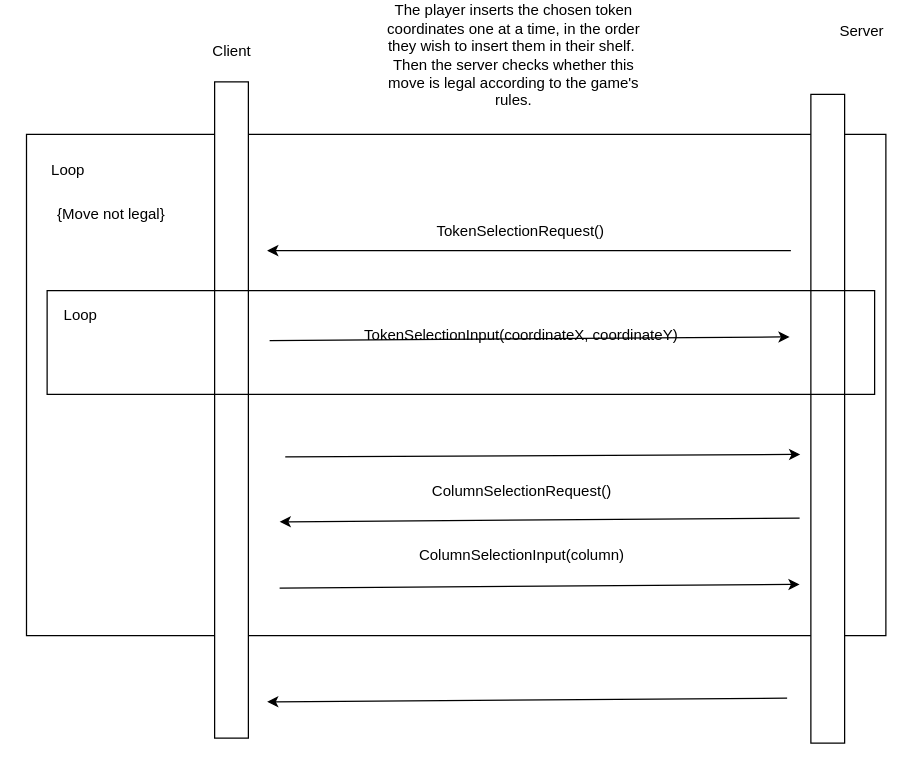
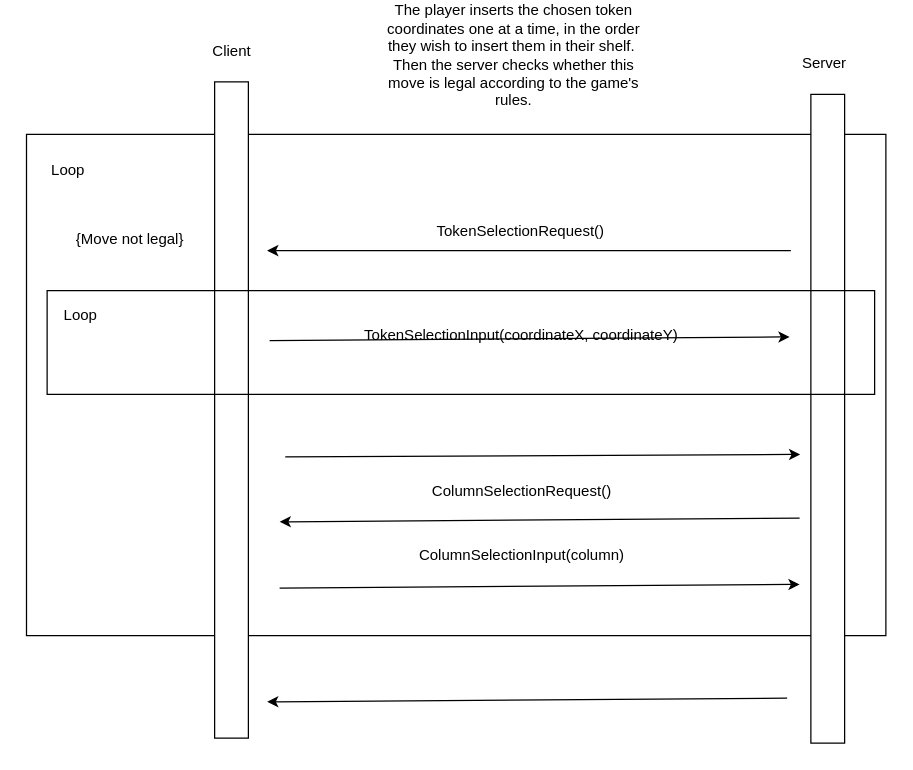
(862, 32) -> (824, 63)
(111, 214) -> (130, 239)
